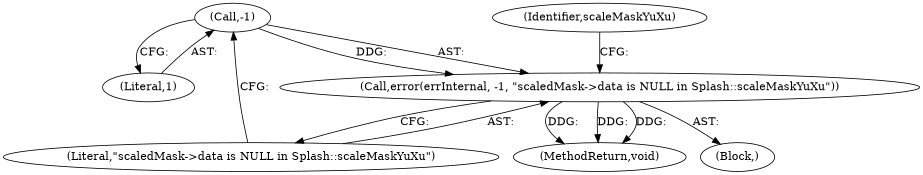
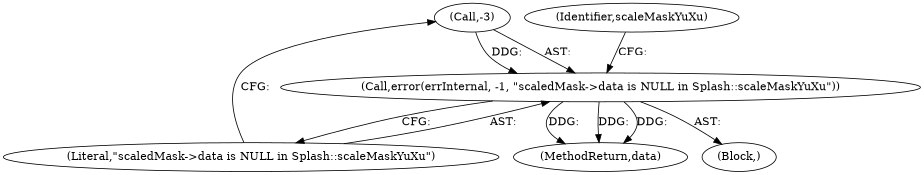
(233, 18) -> (472, 18)
(149, 87) -> none
(600, 157) -> (601, 157)
